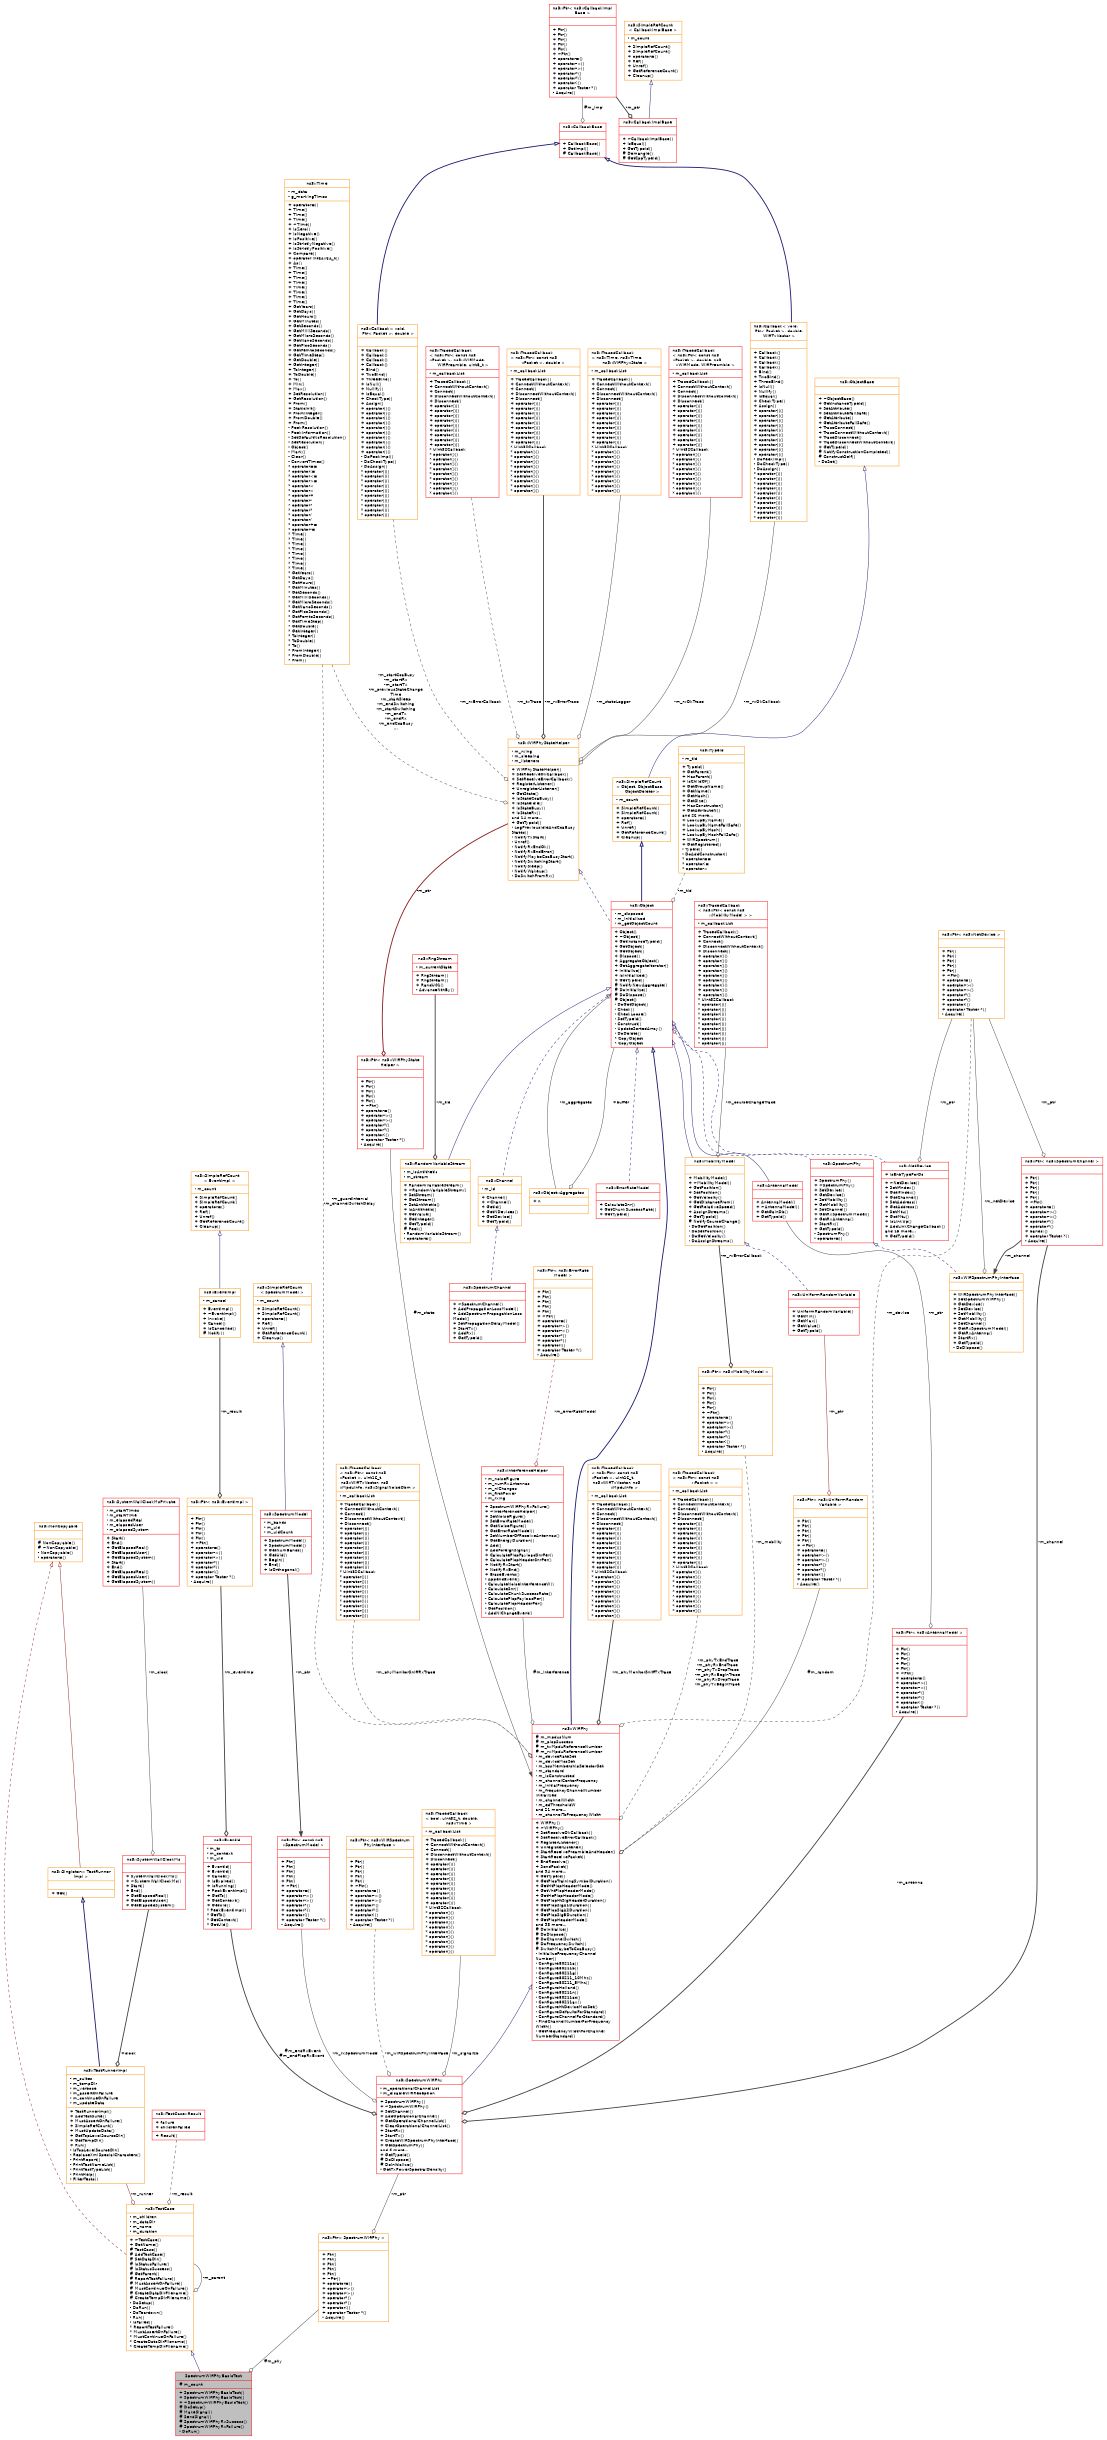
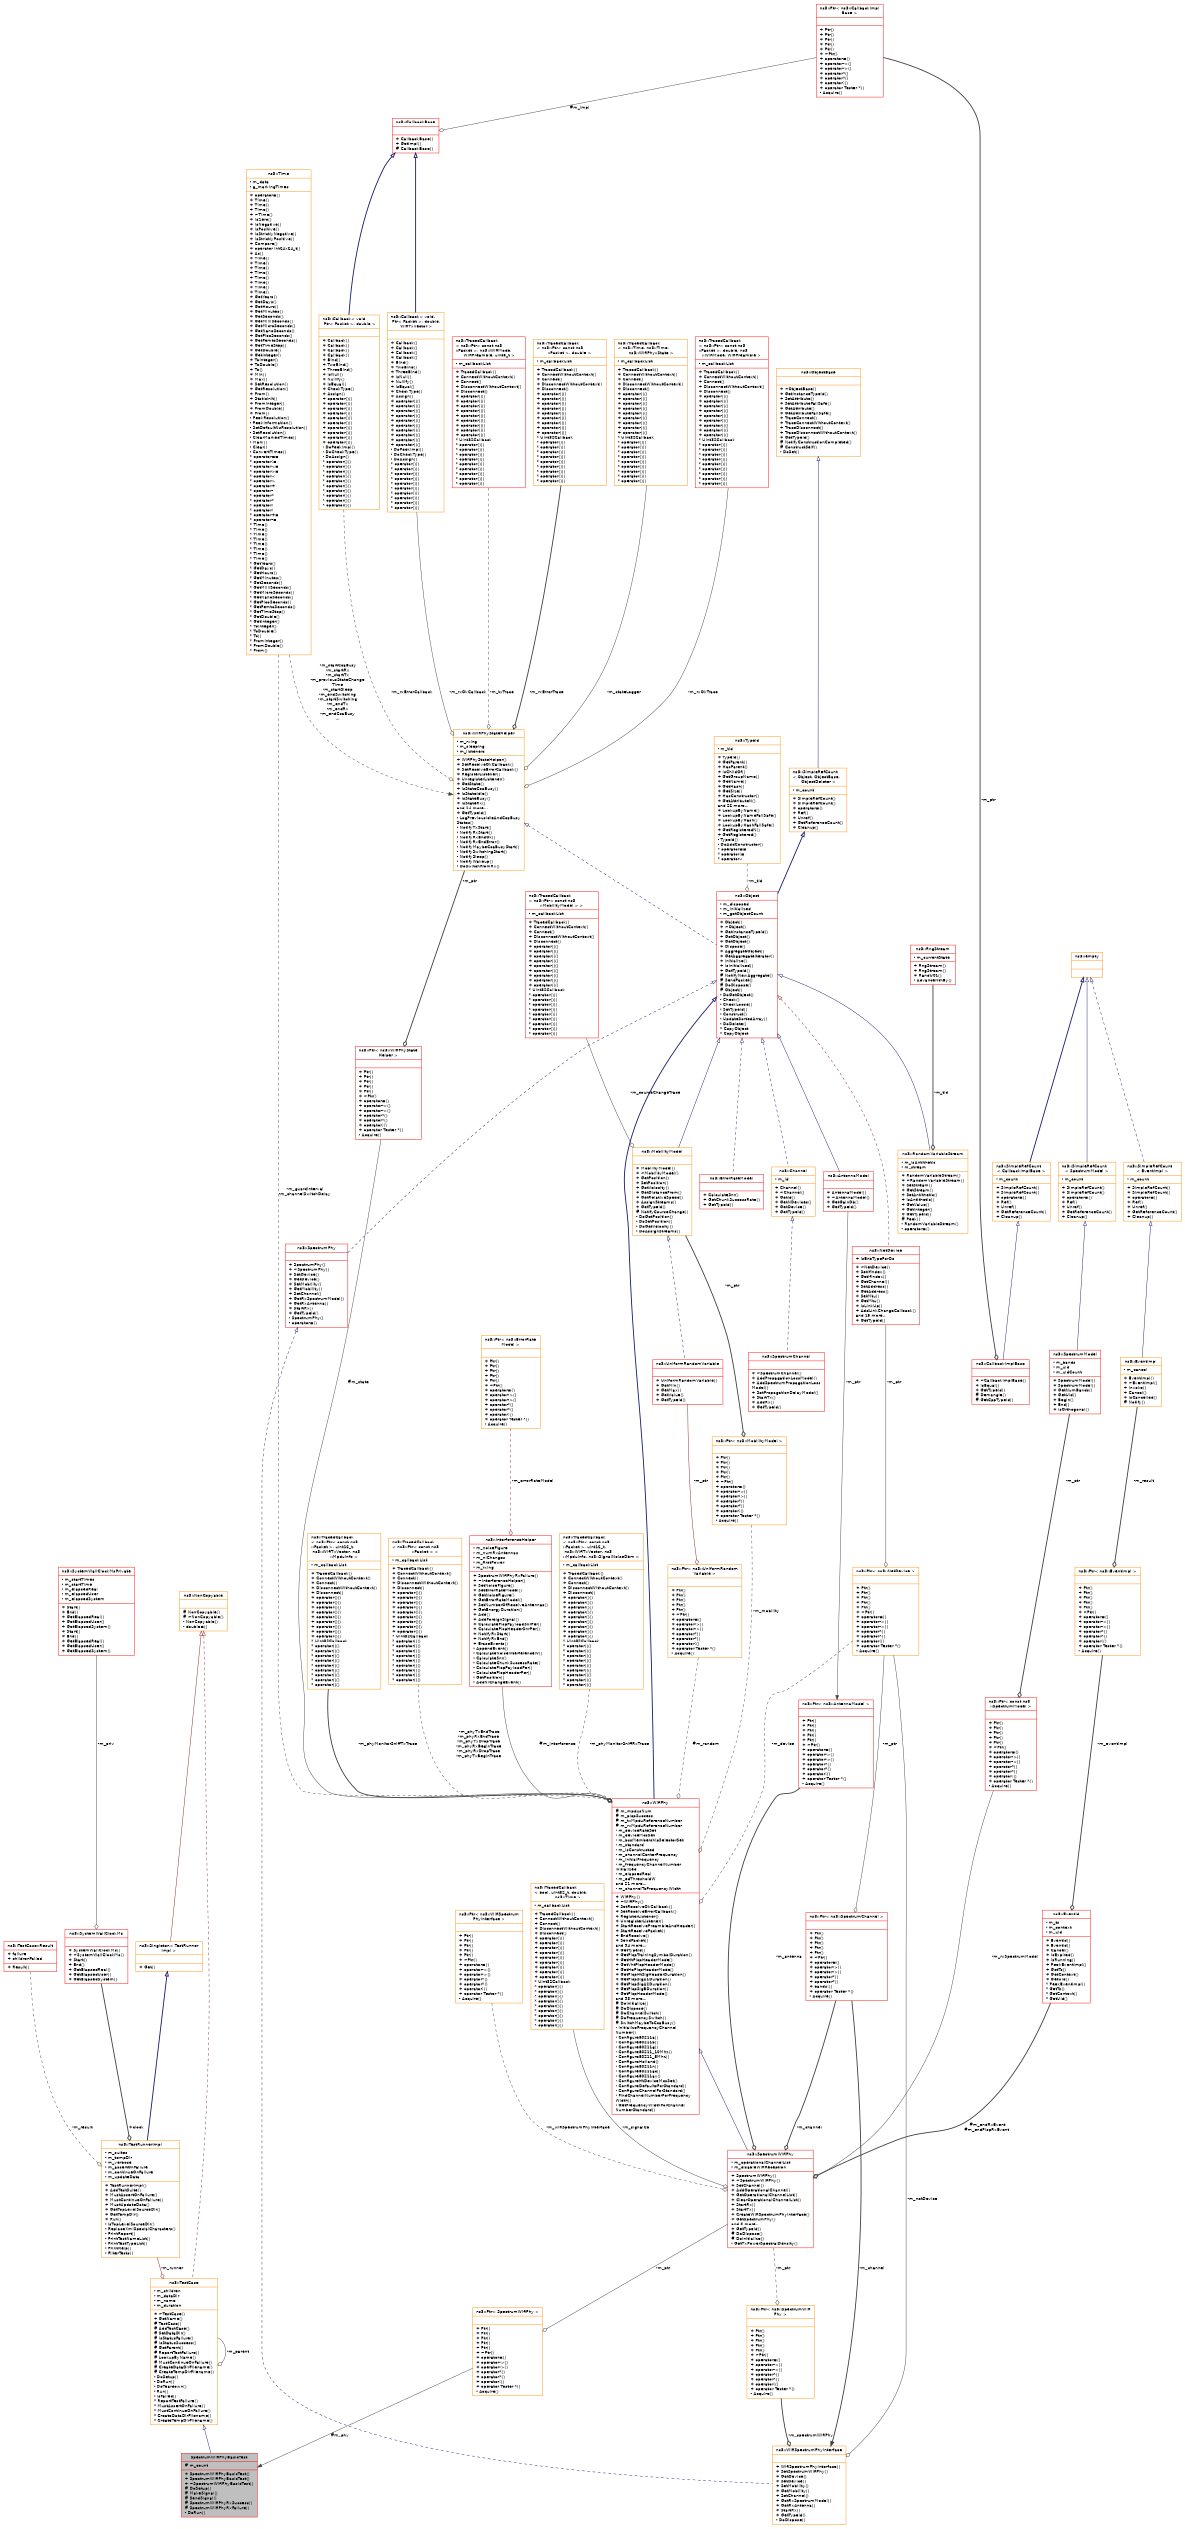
(298, 447) -> (273, 437)
(397, 757) -> (343, 752)
(701, 840) -> (739, 830)
(521, 842) -> (474, 832)
(403, 913) -> (435, 956)
none -> (1087, 965)
(631, 990) -> (737, 980)
(932, 1087) -> (886, 1443)
(726, 1150) -> (862, 1111)
(559, 1201) -> none
(741, 1256) -> (732, 1286)
(928, 1372) -> (843, 1453)
(435, 1466) -> (299, 1606)
(52, 1557) -> (195, 1627)
(158, 1672) -> (105, 1744)
(294, 1703) -> (1045, 1553)
(748, 1738) -> (689, 1726)
(555, 1800) -> (634, 1874)
(92, 2126) -> (134, 2200)
(173, 2170) -> (45, 2074)
(156, 2284) -> (175, 2357)
(286, 2339) -> (367, 2417)
none -> (781, 2352)
